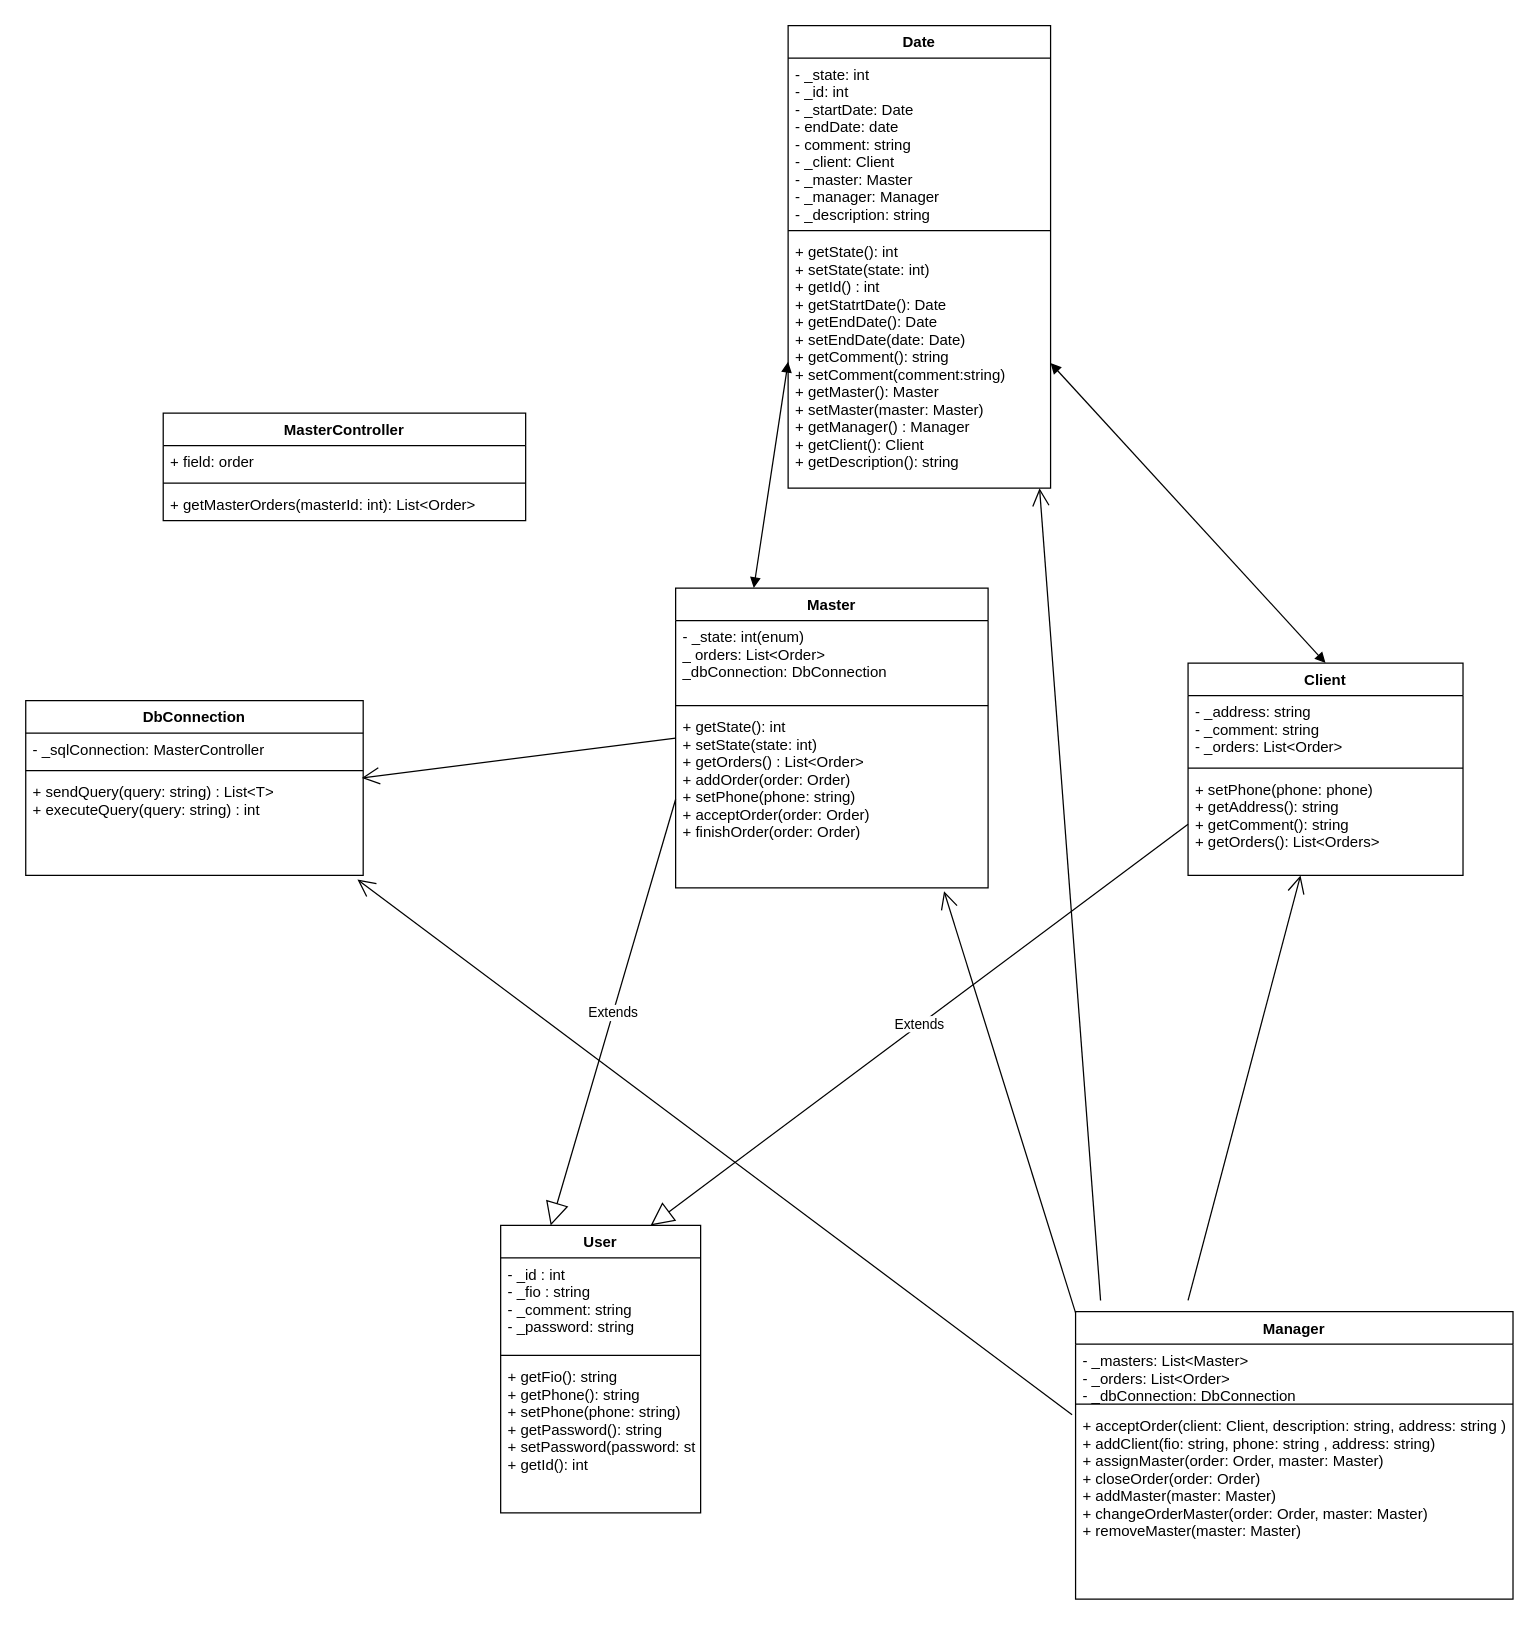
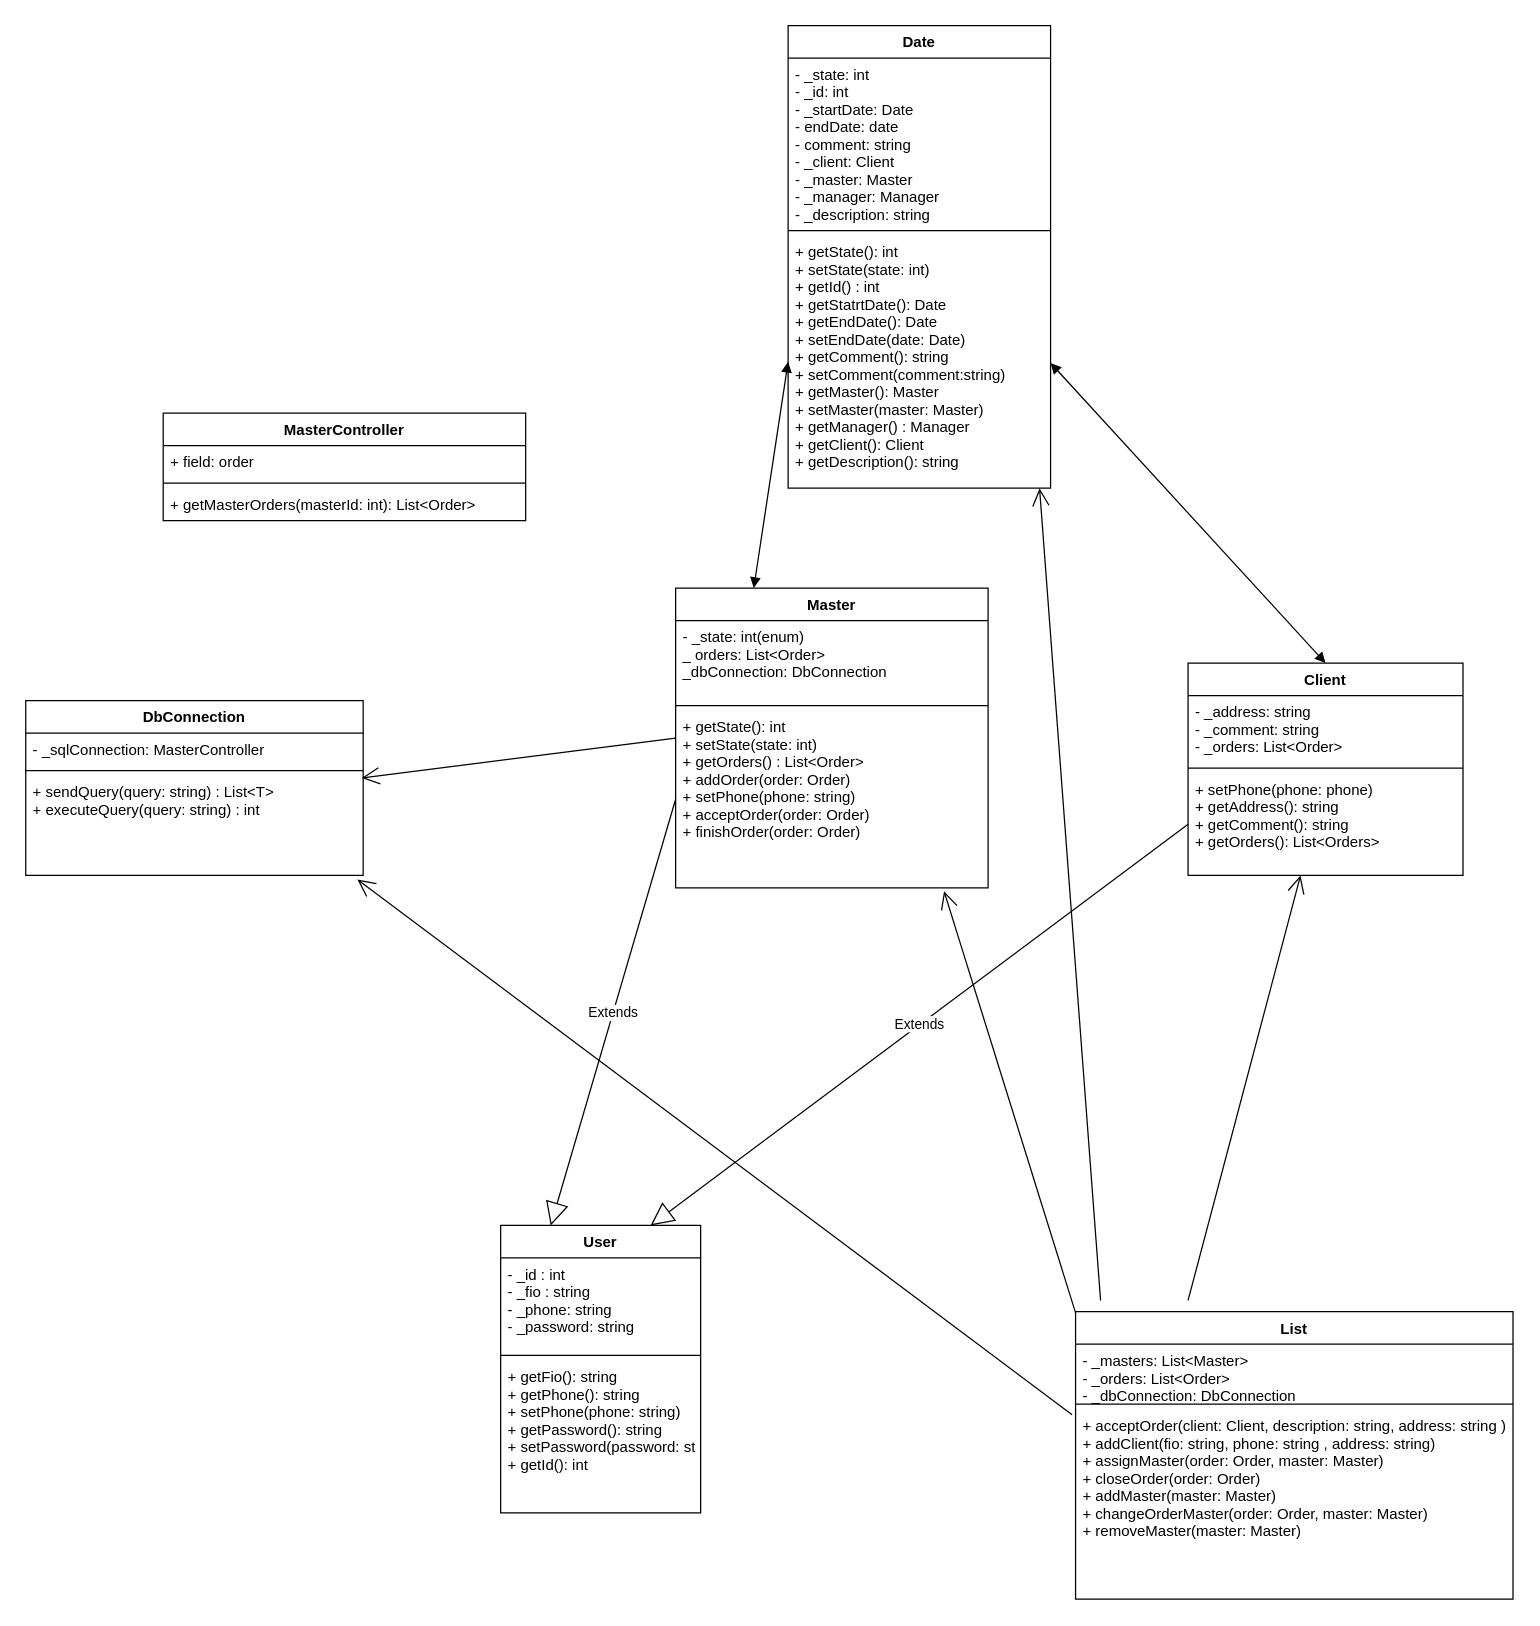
(542, 1275) -> (542, 1275)
(1294, 1329) -> (1294, 1329)
